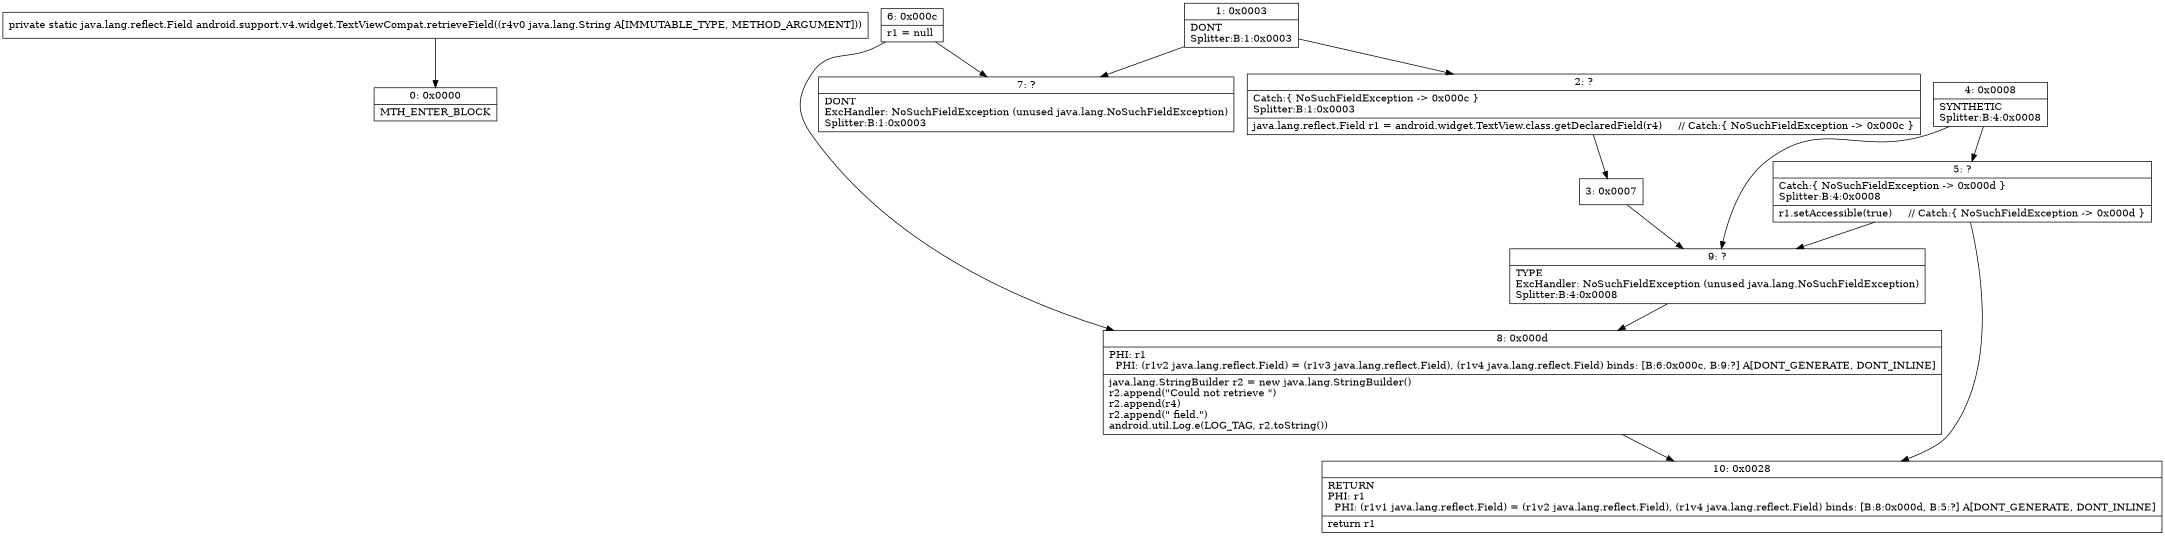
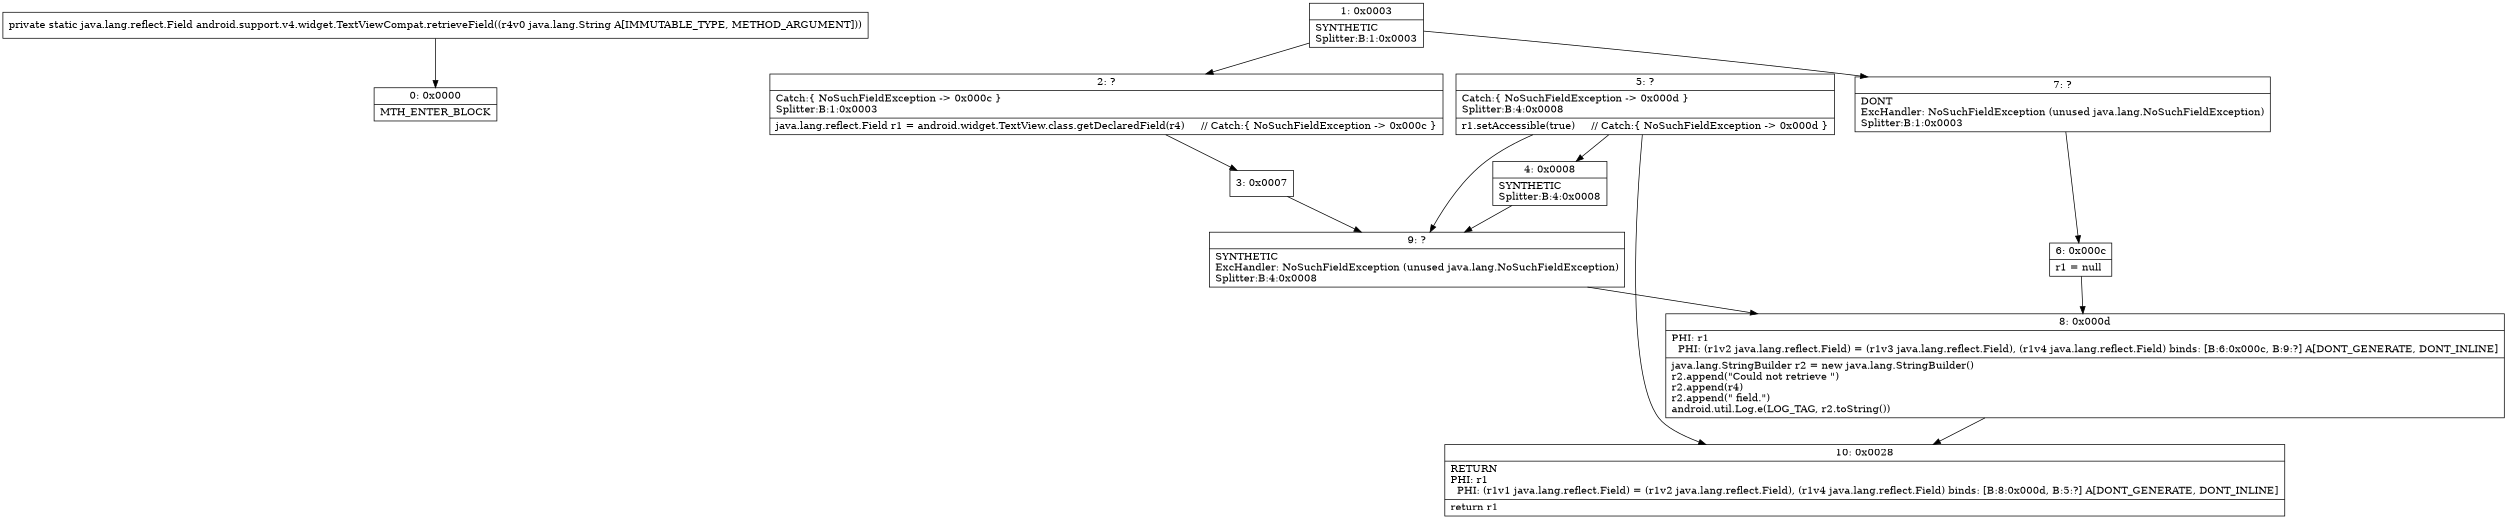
(1206, 28) -> (1347, 28)
(958, 57) -> (2072, 184)
(1979, 140) -> (1595, 146)
(1530, 273) -> (1247, 257)
